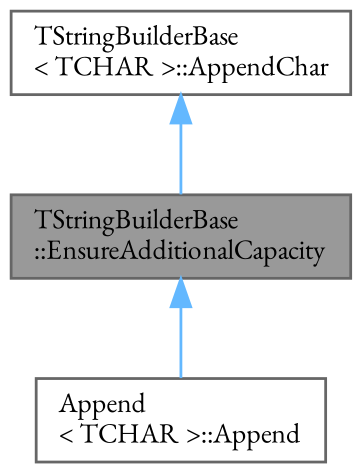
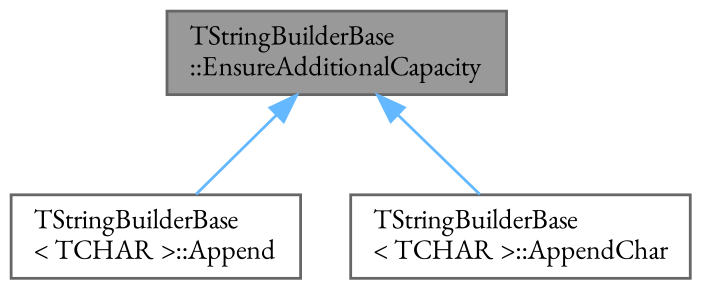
(181, 159) -> (439, 155)
(181, 420) -> (156, 237)
